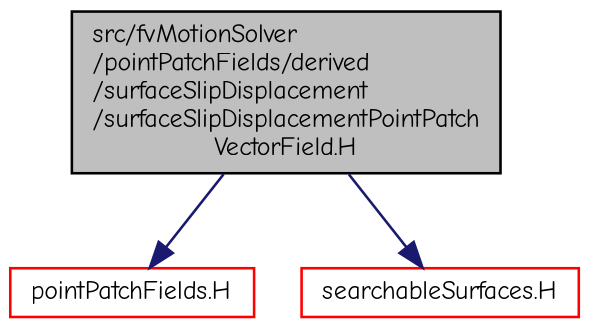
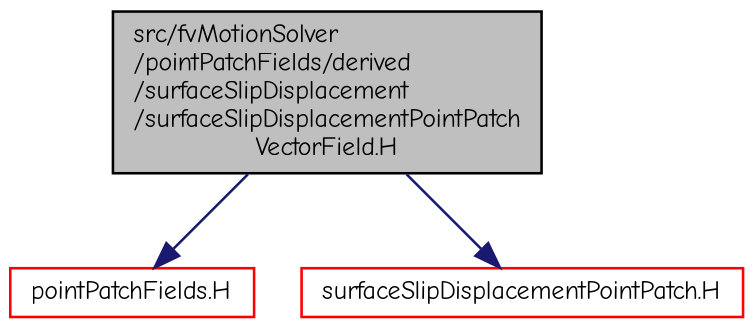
(440, 293) -> (522, 293)
